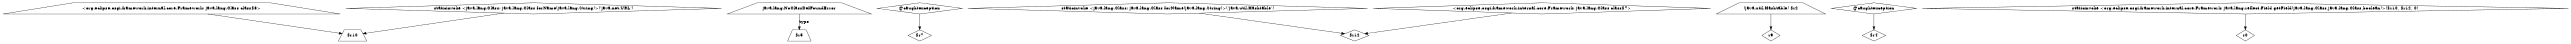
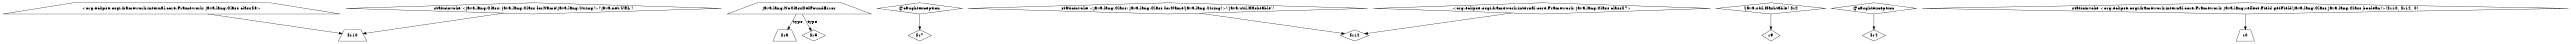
(1771, 8) -> (1771, 8)
none -> (785, 35)
(799, 35) -> (814, 35)
(2245, 35) -> (2245, 35)
